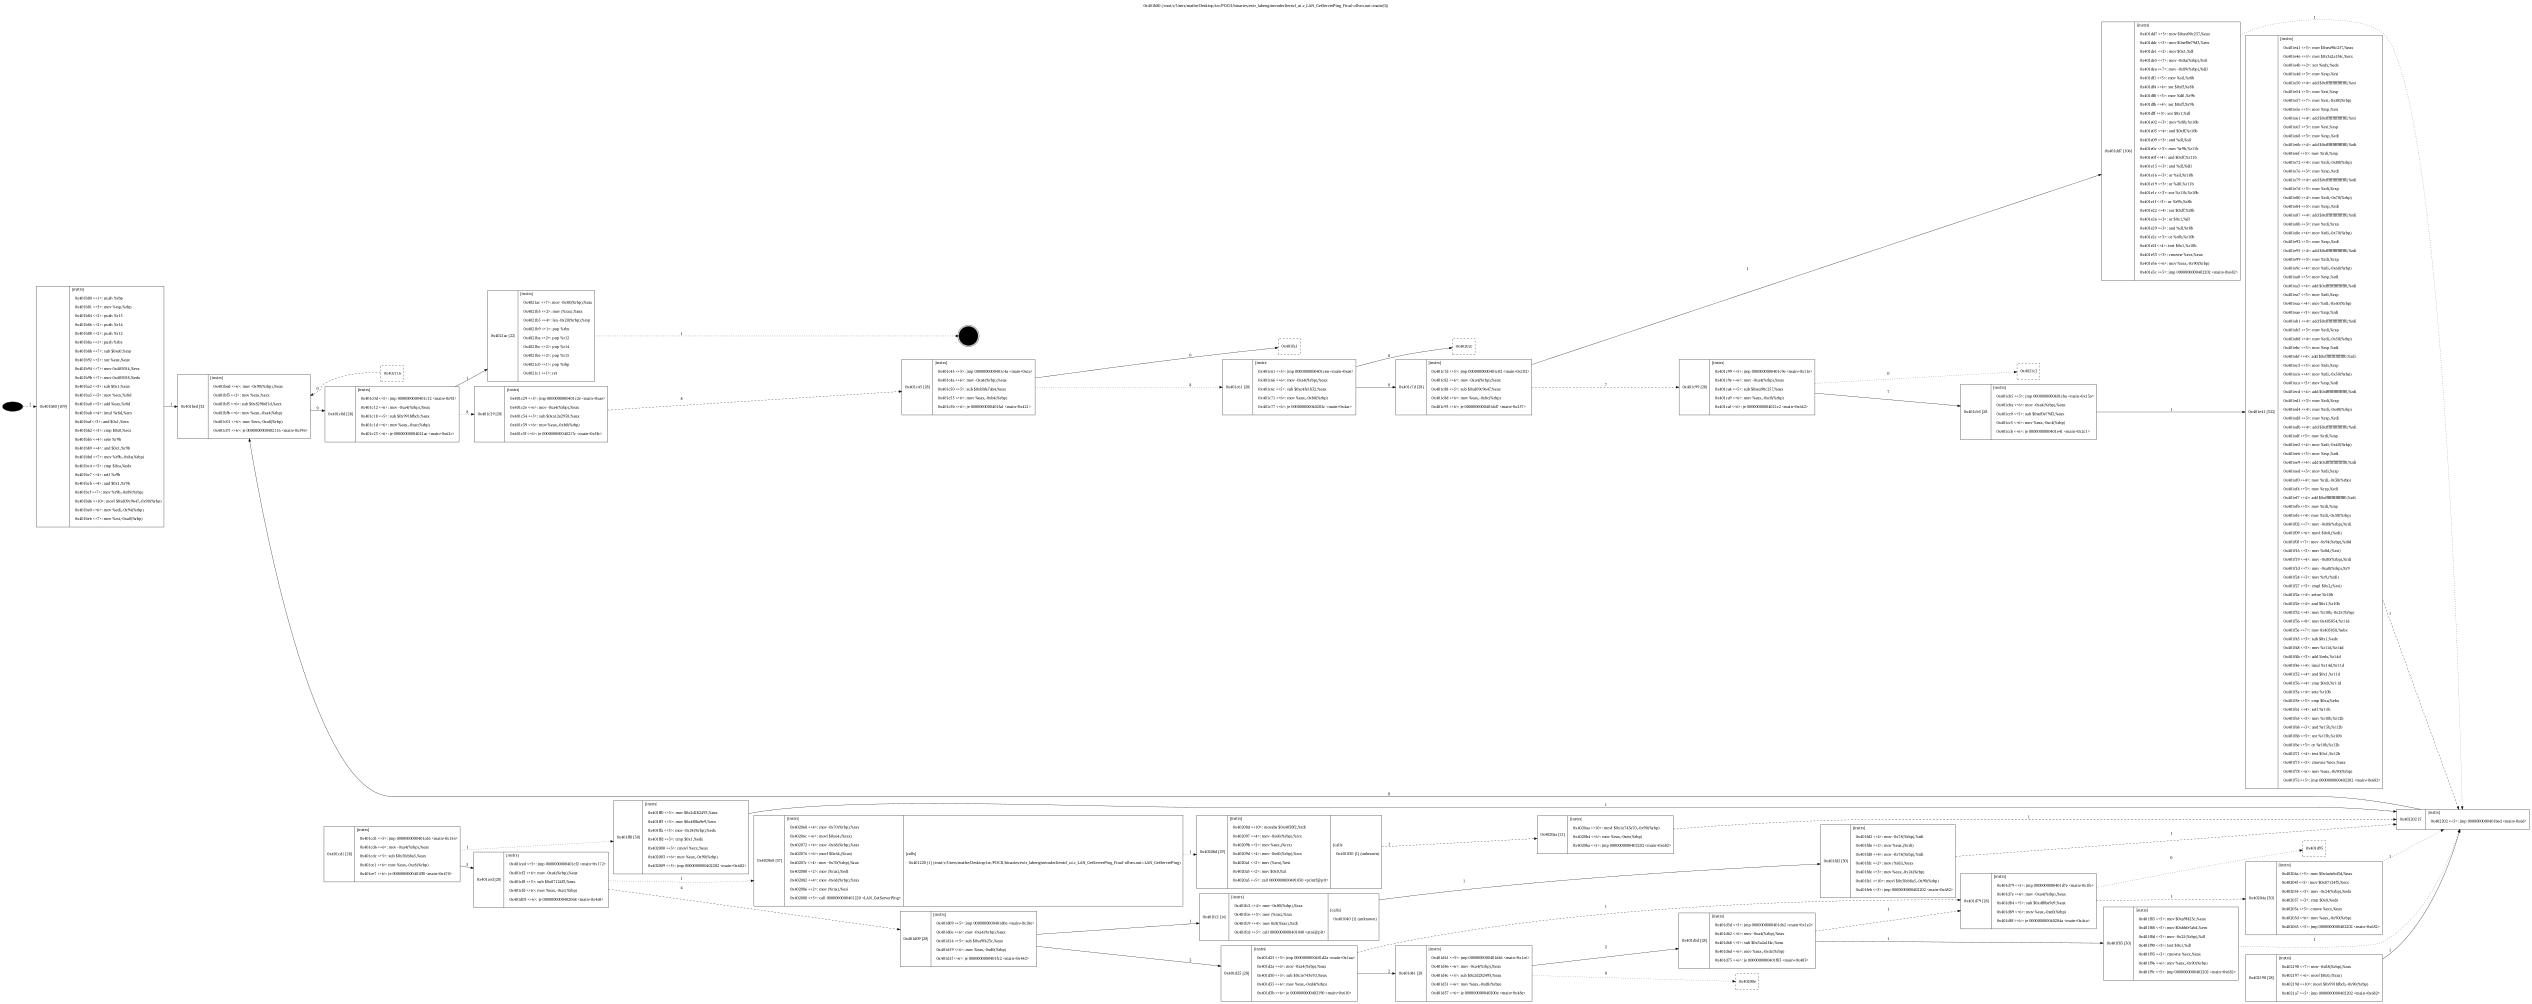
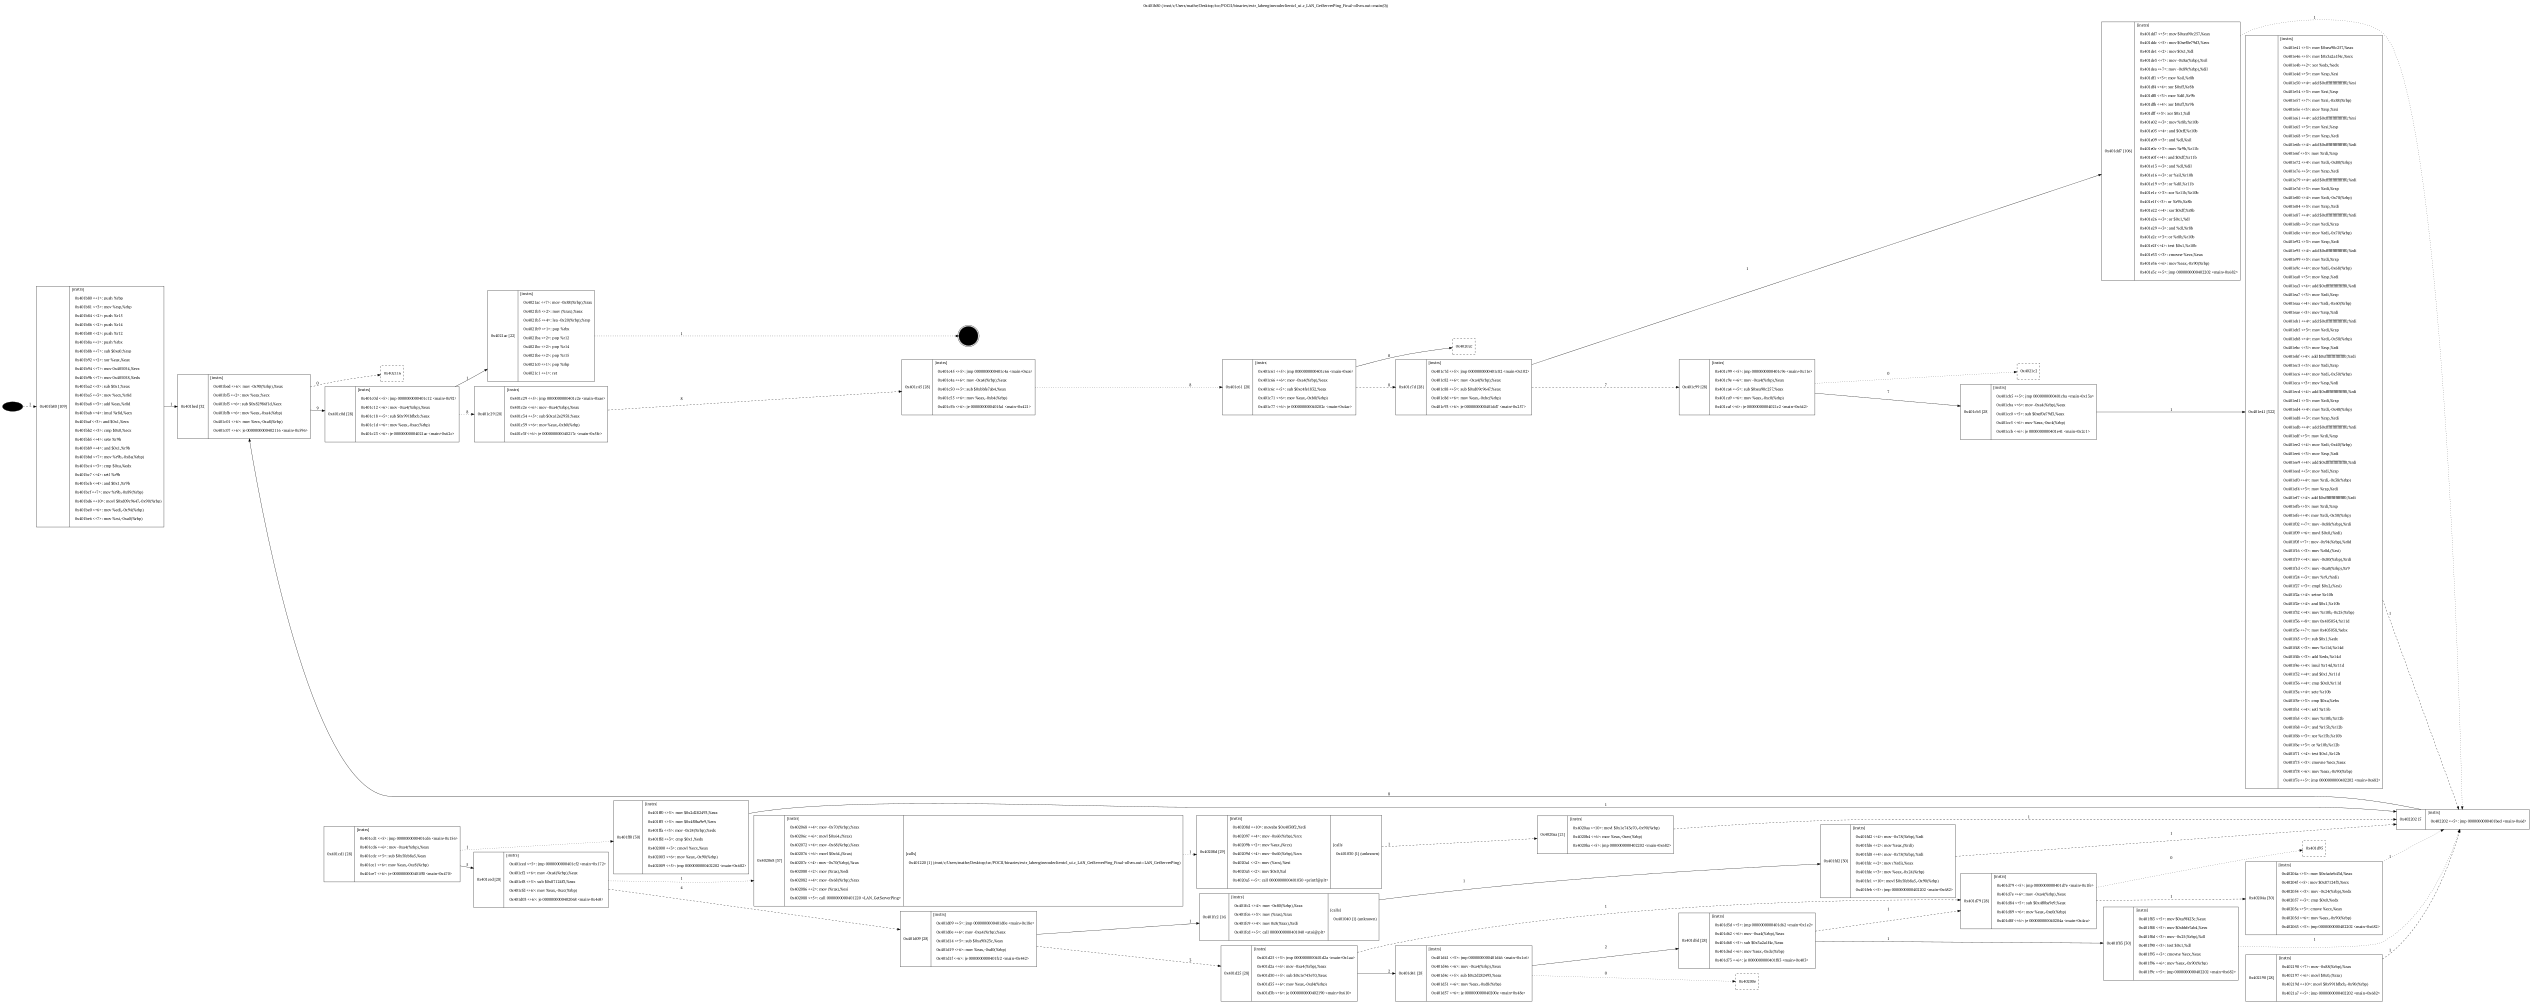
(1289, 347) -> none
(344, 376) -> (344, 380)
(1374, 387) -> (1374, 387)
(2431, 902) -> (2431, 902)
(1127, 956) -> (1127, 956)
